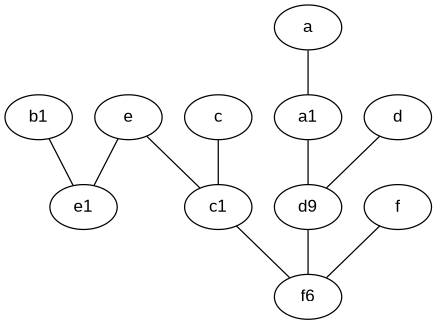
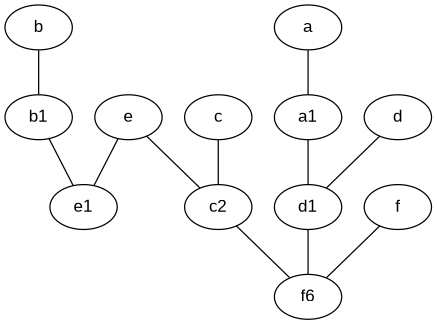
none -> (39, 27)
(218, 207) -> (218, 207)
(308, 207) -> (308, 207)
